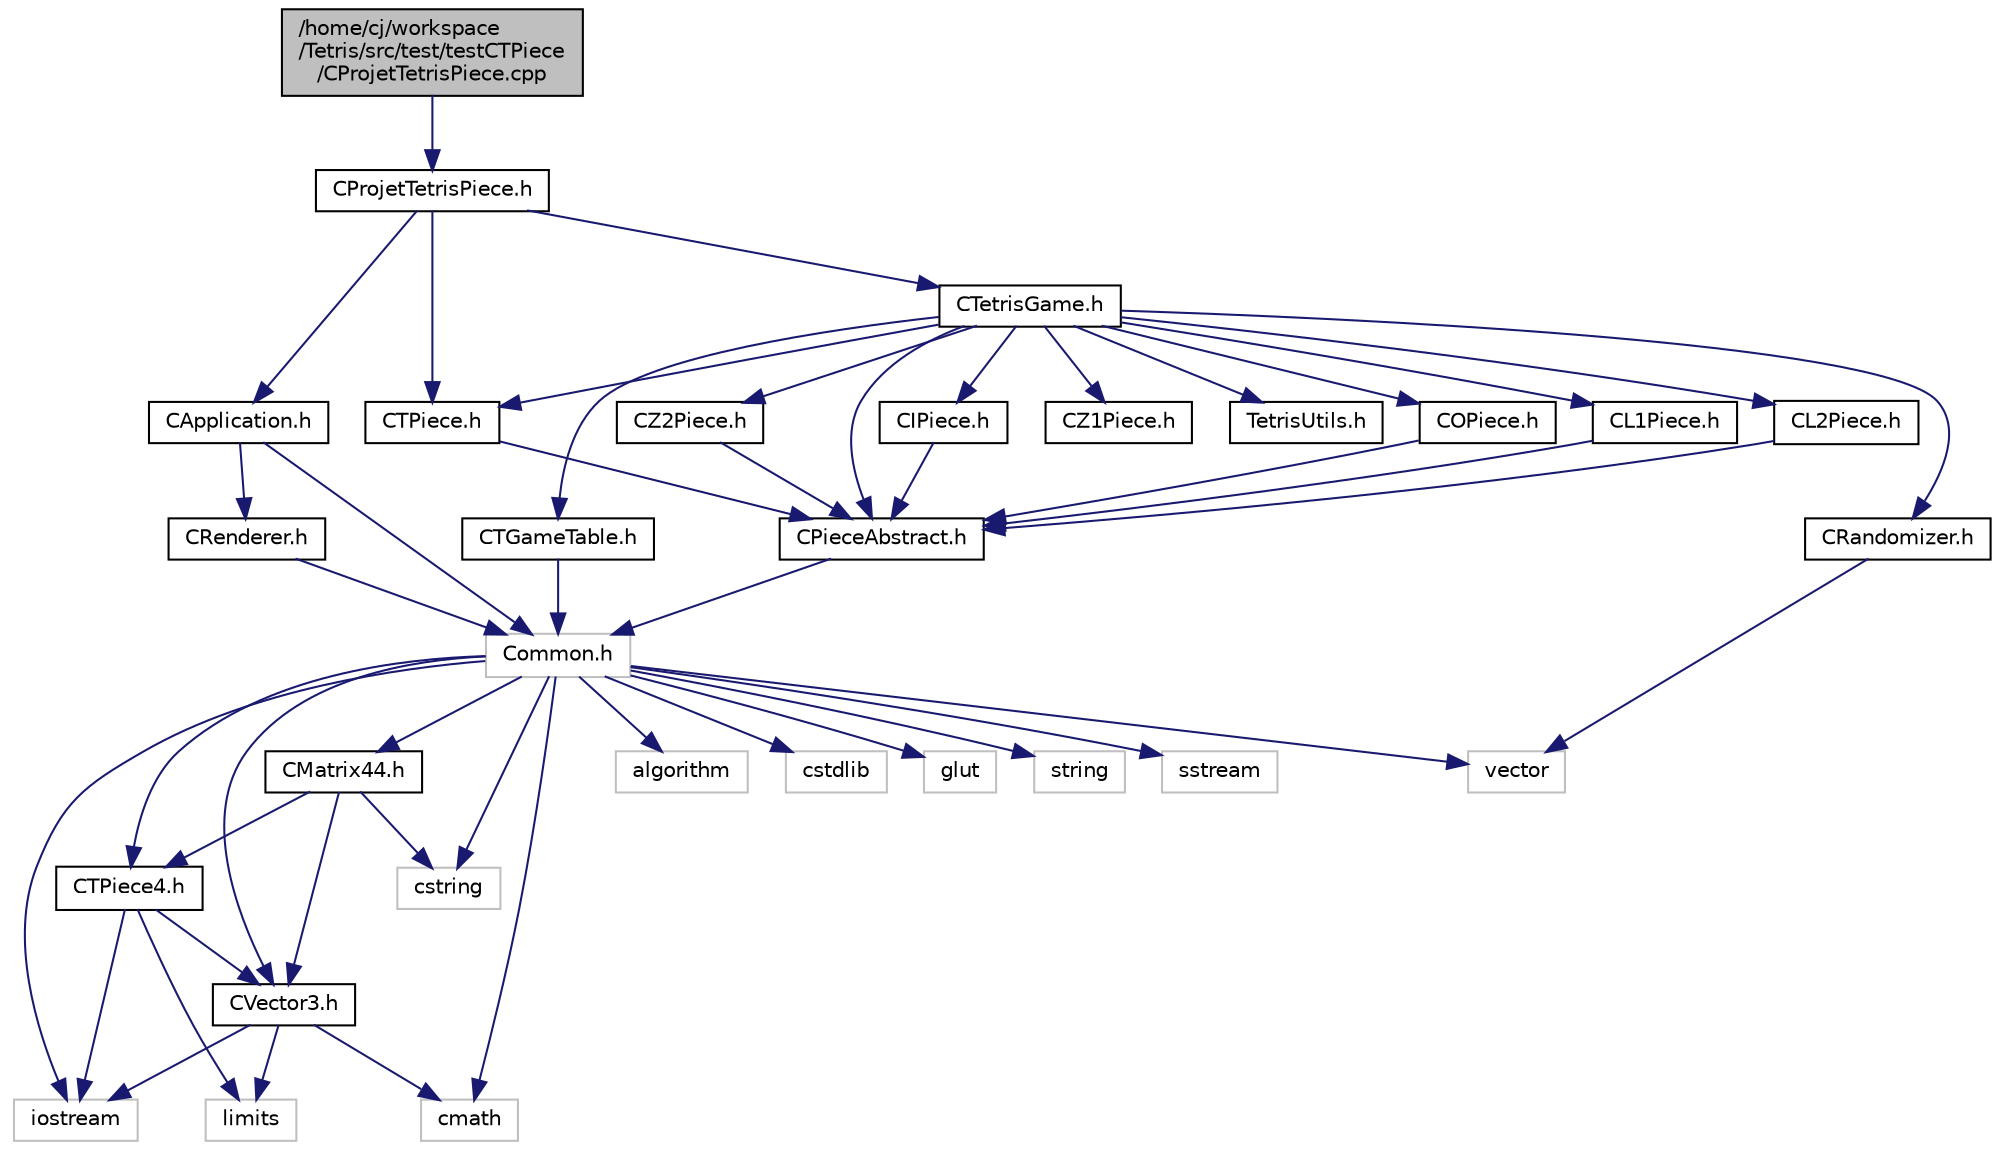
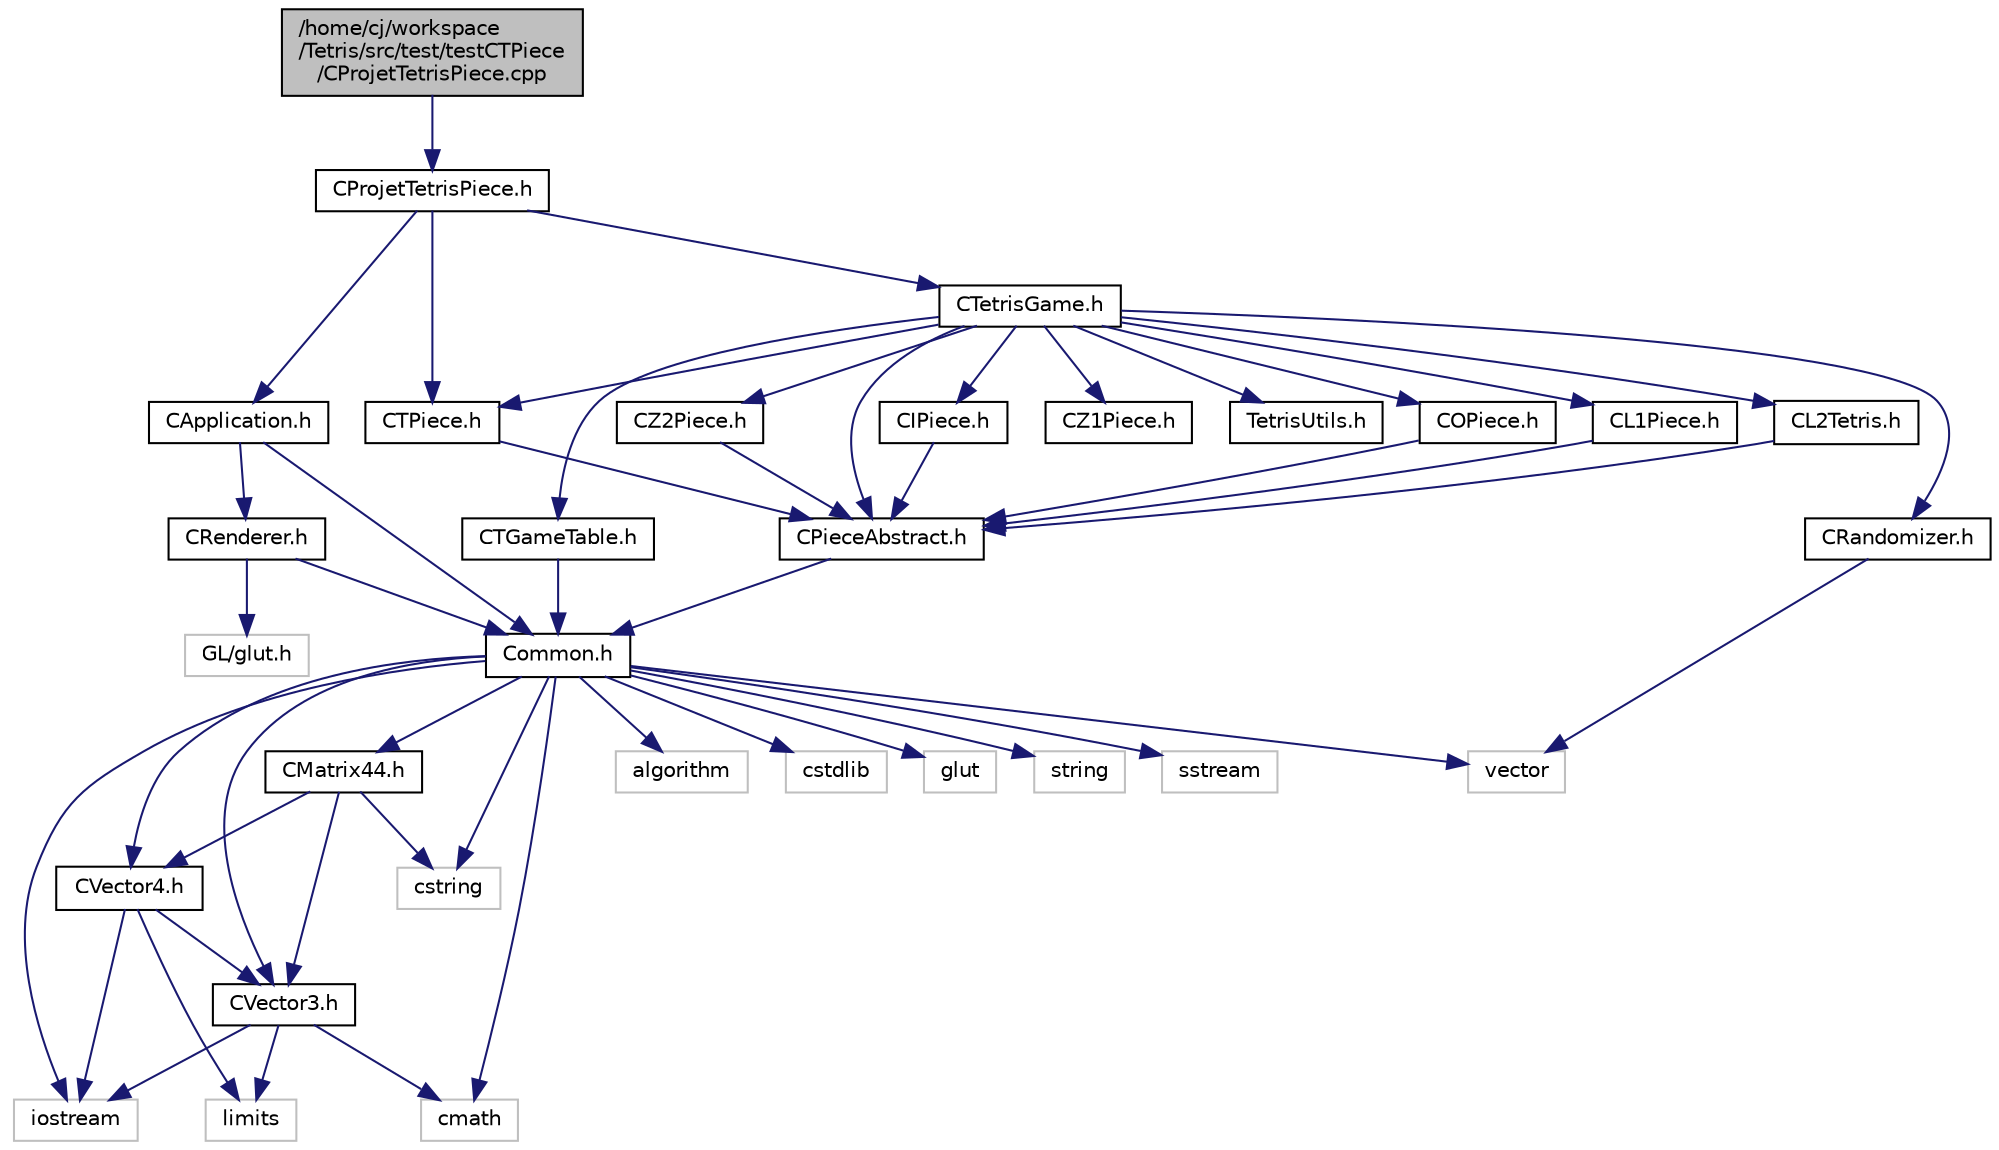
(1846, 423) -> (1846, 423)
none -> (247, 655)
(558, 655) -> (558, 655)
(129, 888) -> (129, 888)
